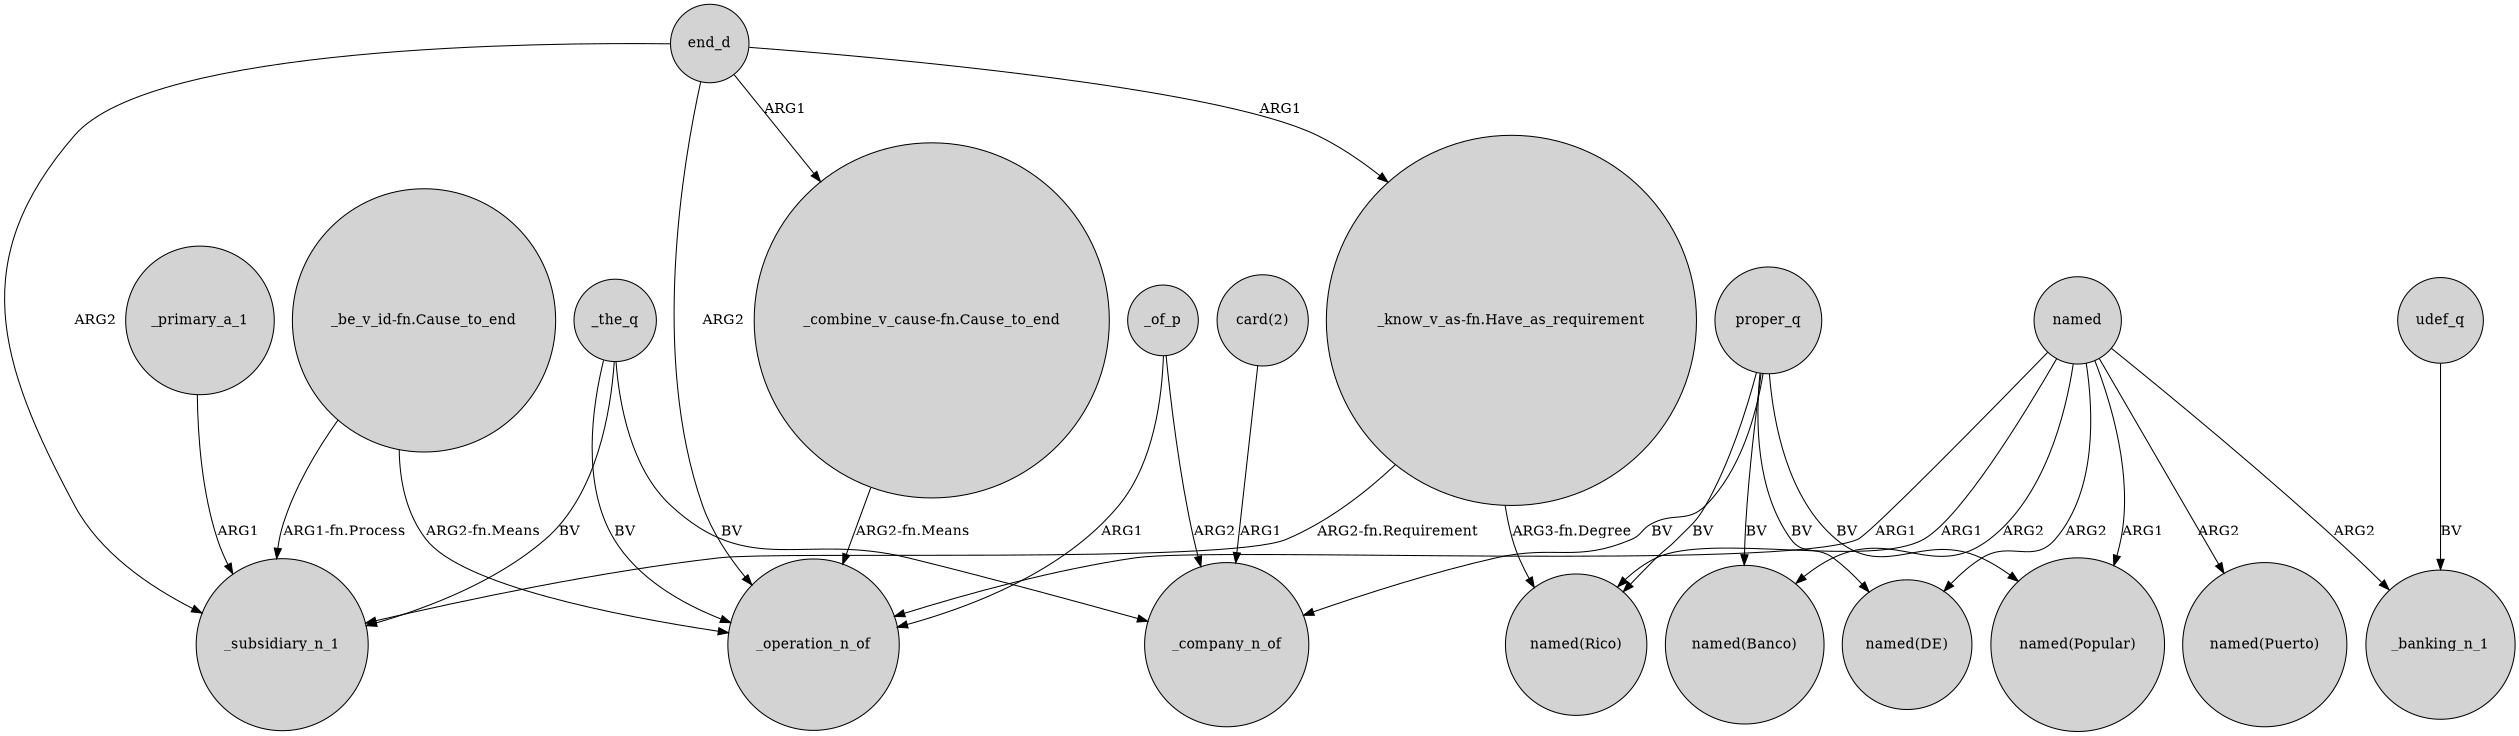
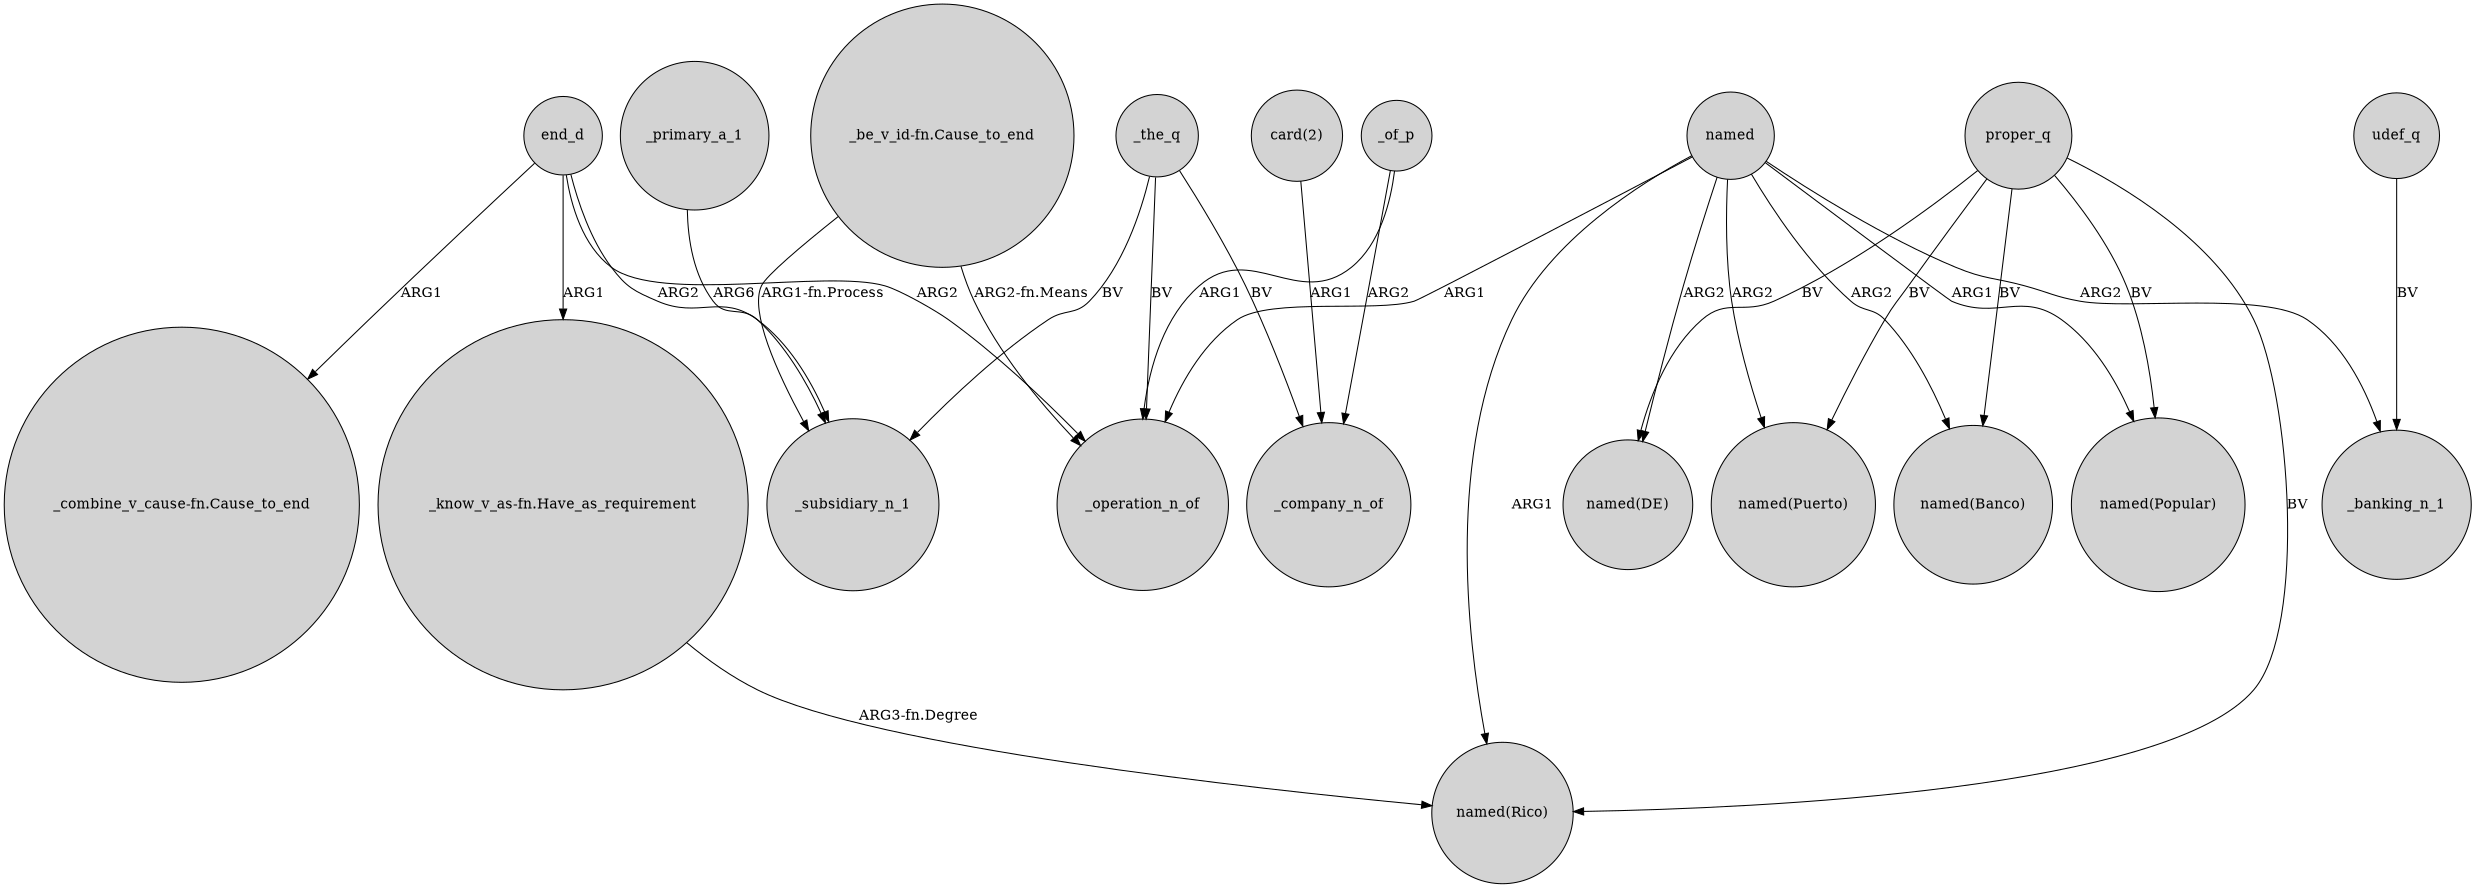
(859, 521) -> none
(239, 532) -> (734, 294)
(1598, 550) -> (1902, 295)
(948, 555) -> none
